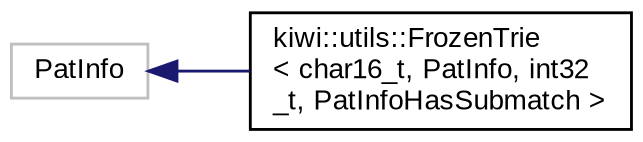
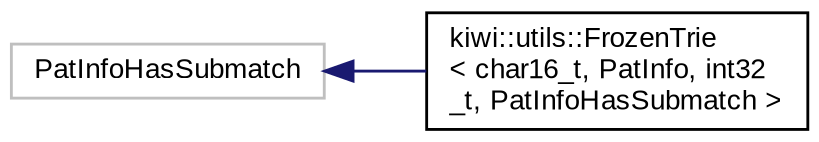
(80, 71) -> (168, 71)
